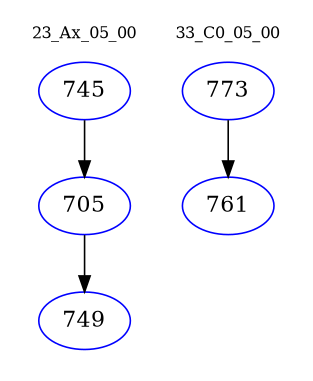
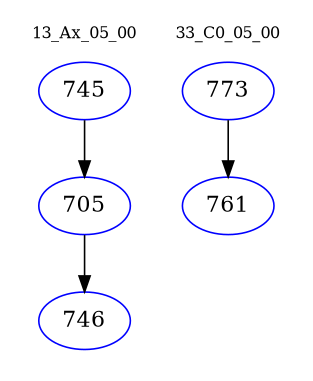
(85, 34) -> (85, 34)
(85, 321) -> (85, 321)
